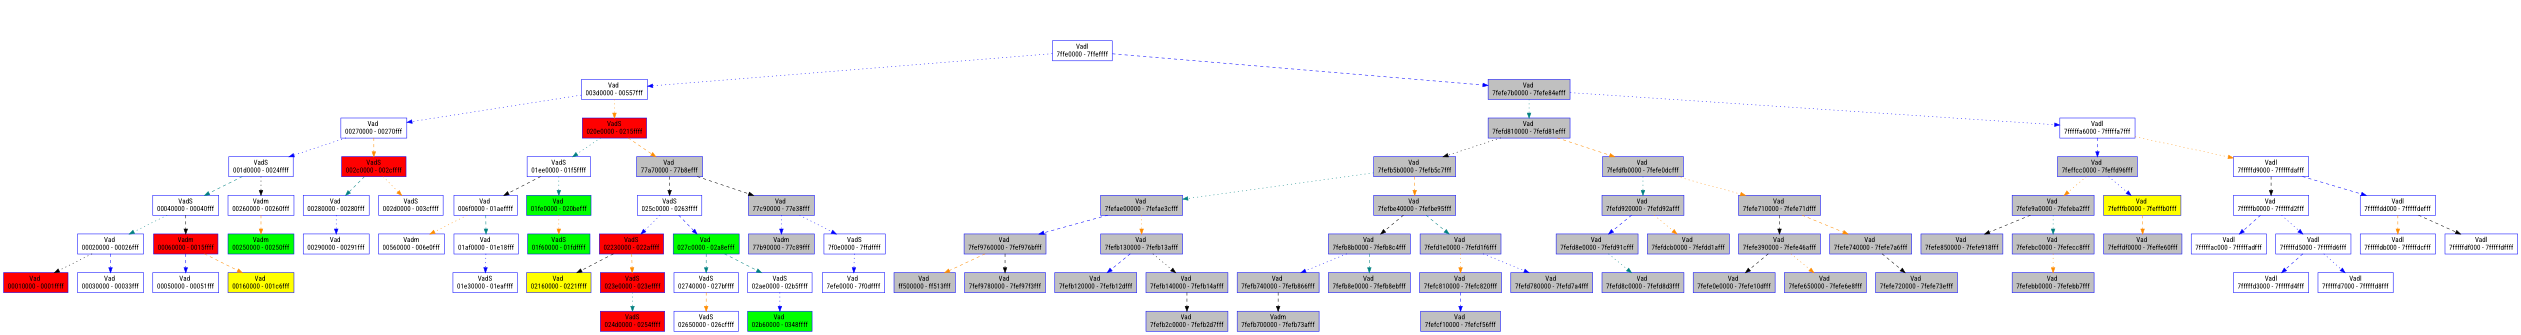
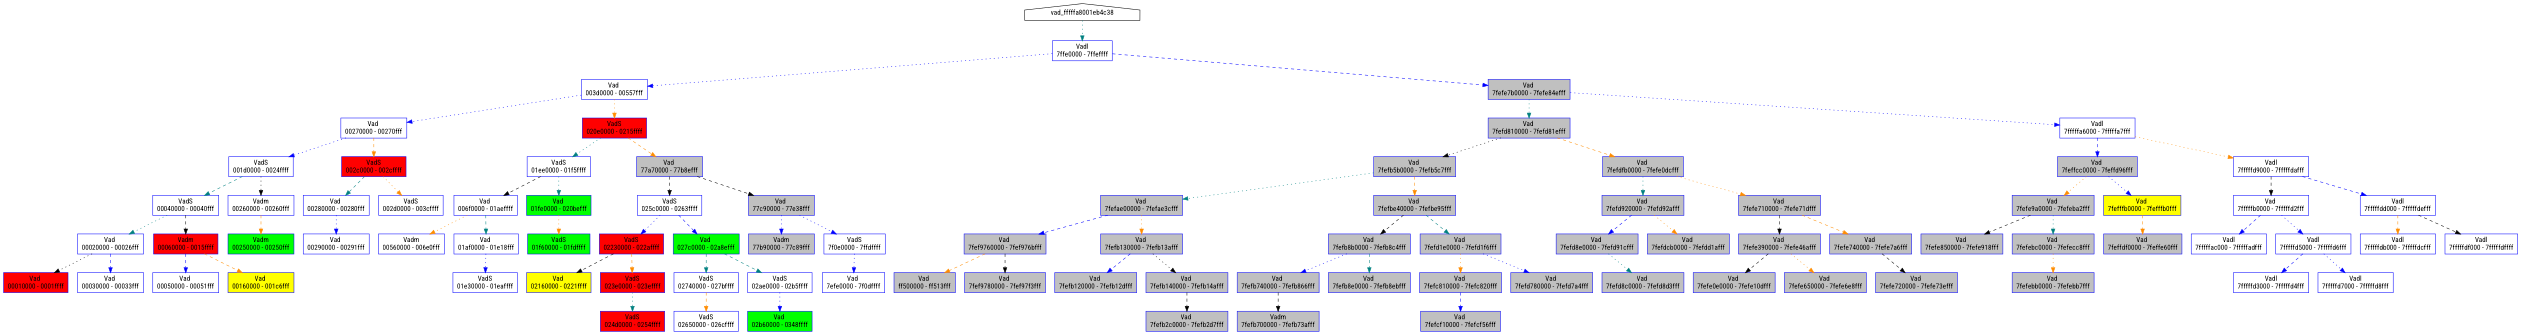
none -> (1082, 13)
